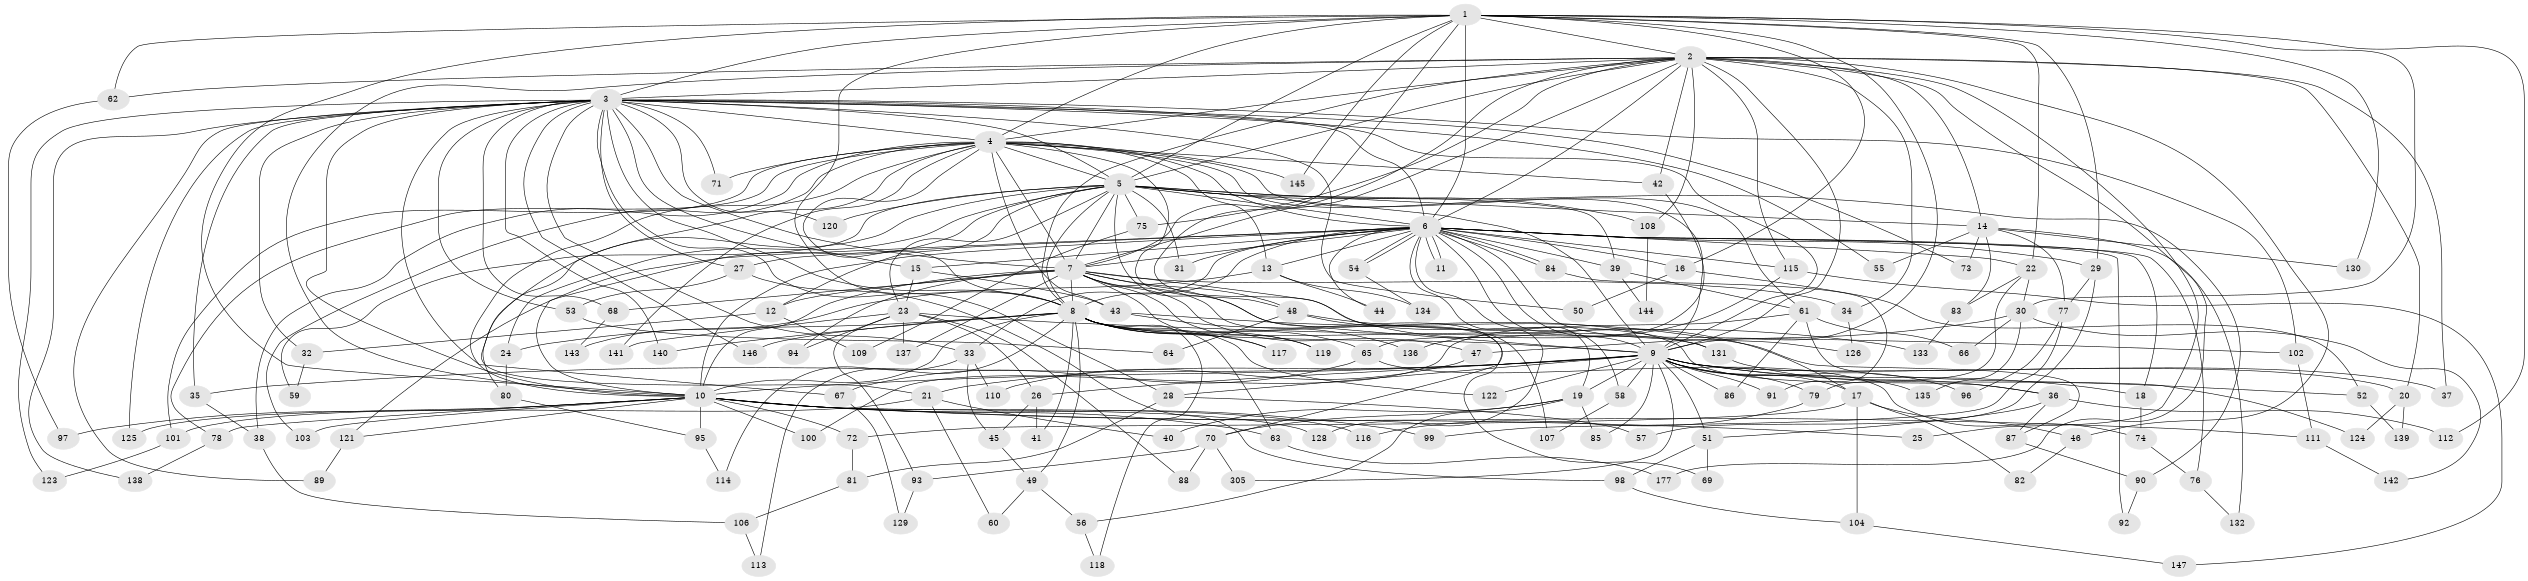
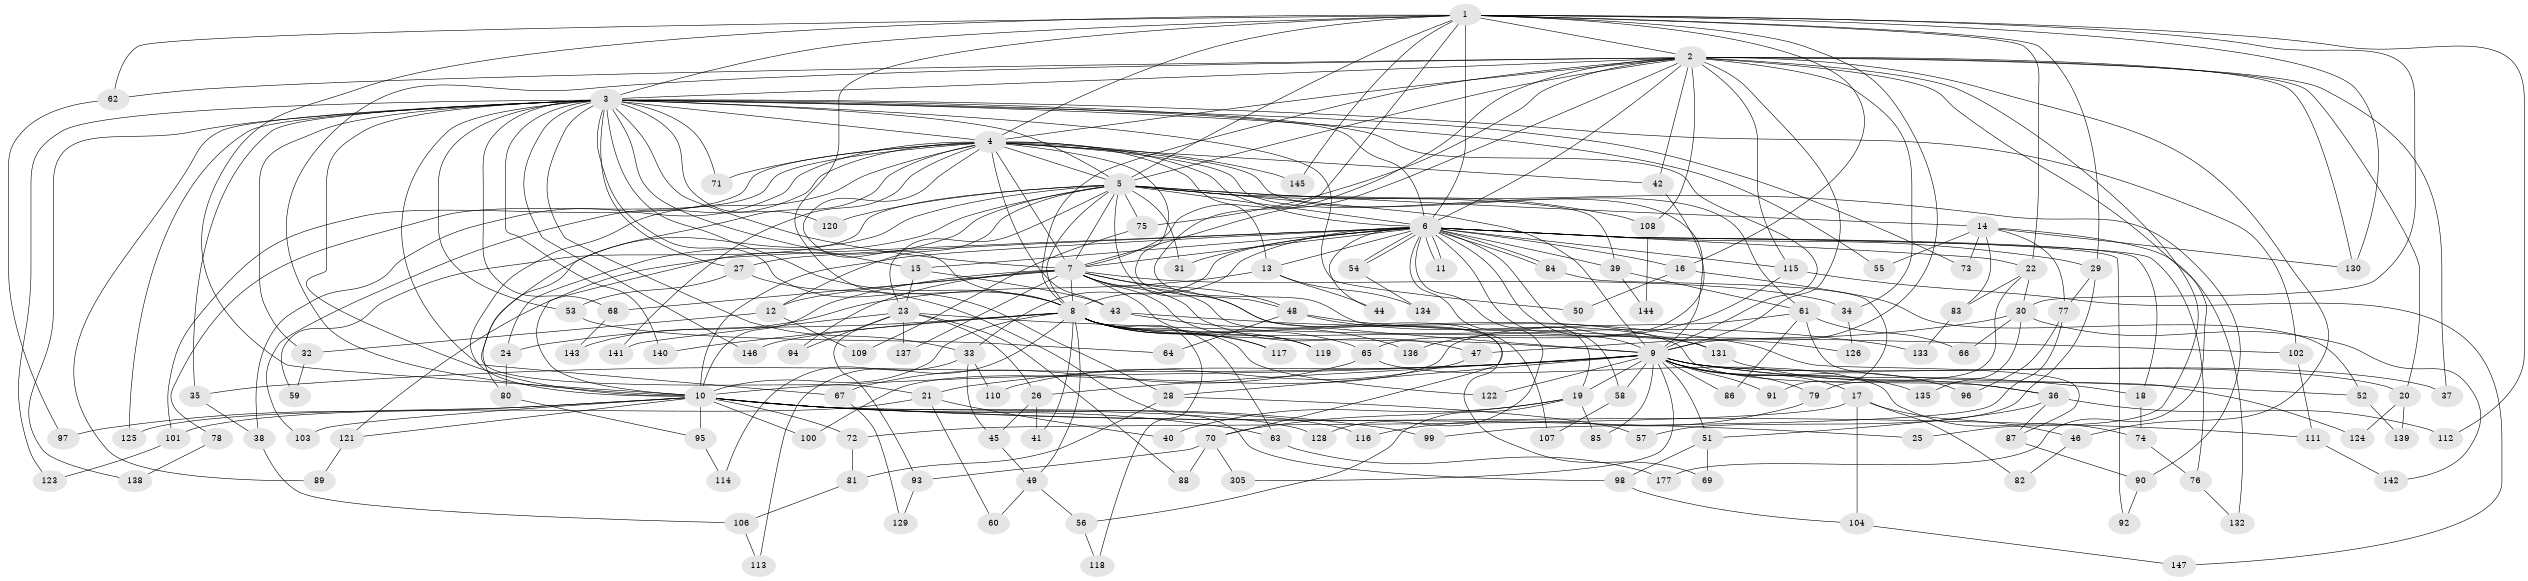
(1908, 87) -> (2280, 86)
(1467, 337) -> none
(399, 415) -> none
